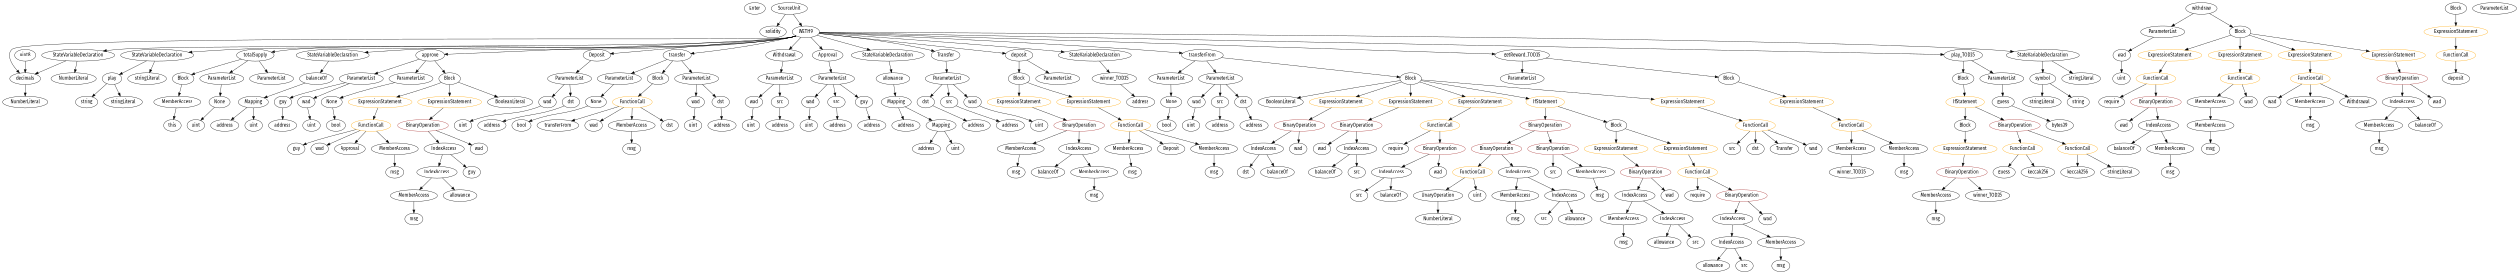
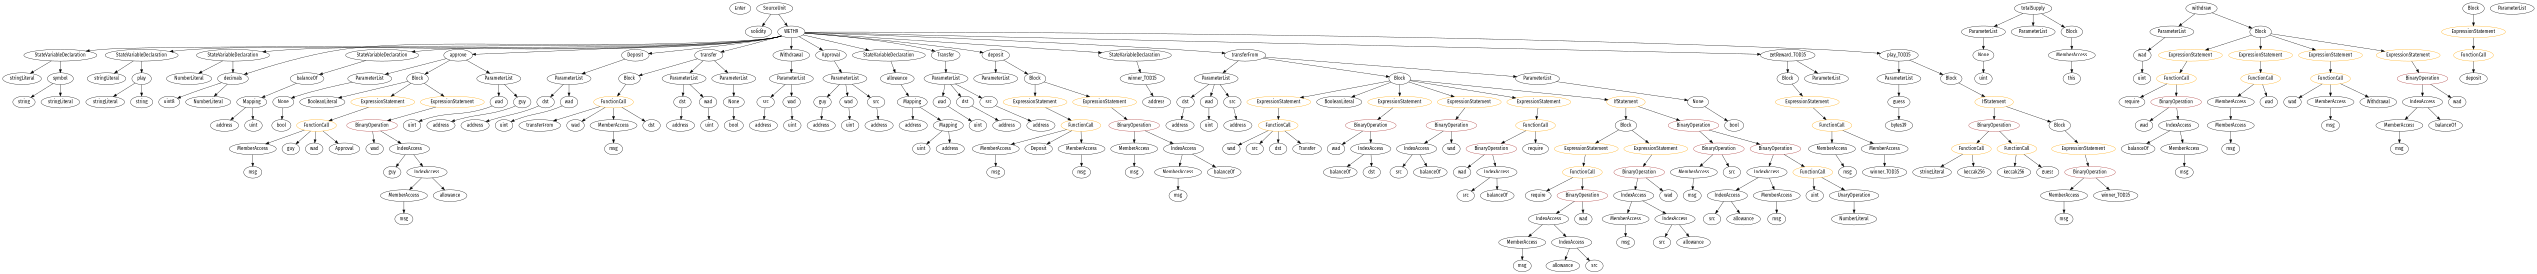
(536, 47) -> none
(25, 65) -> (201, 90)
